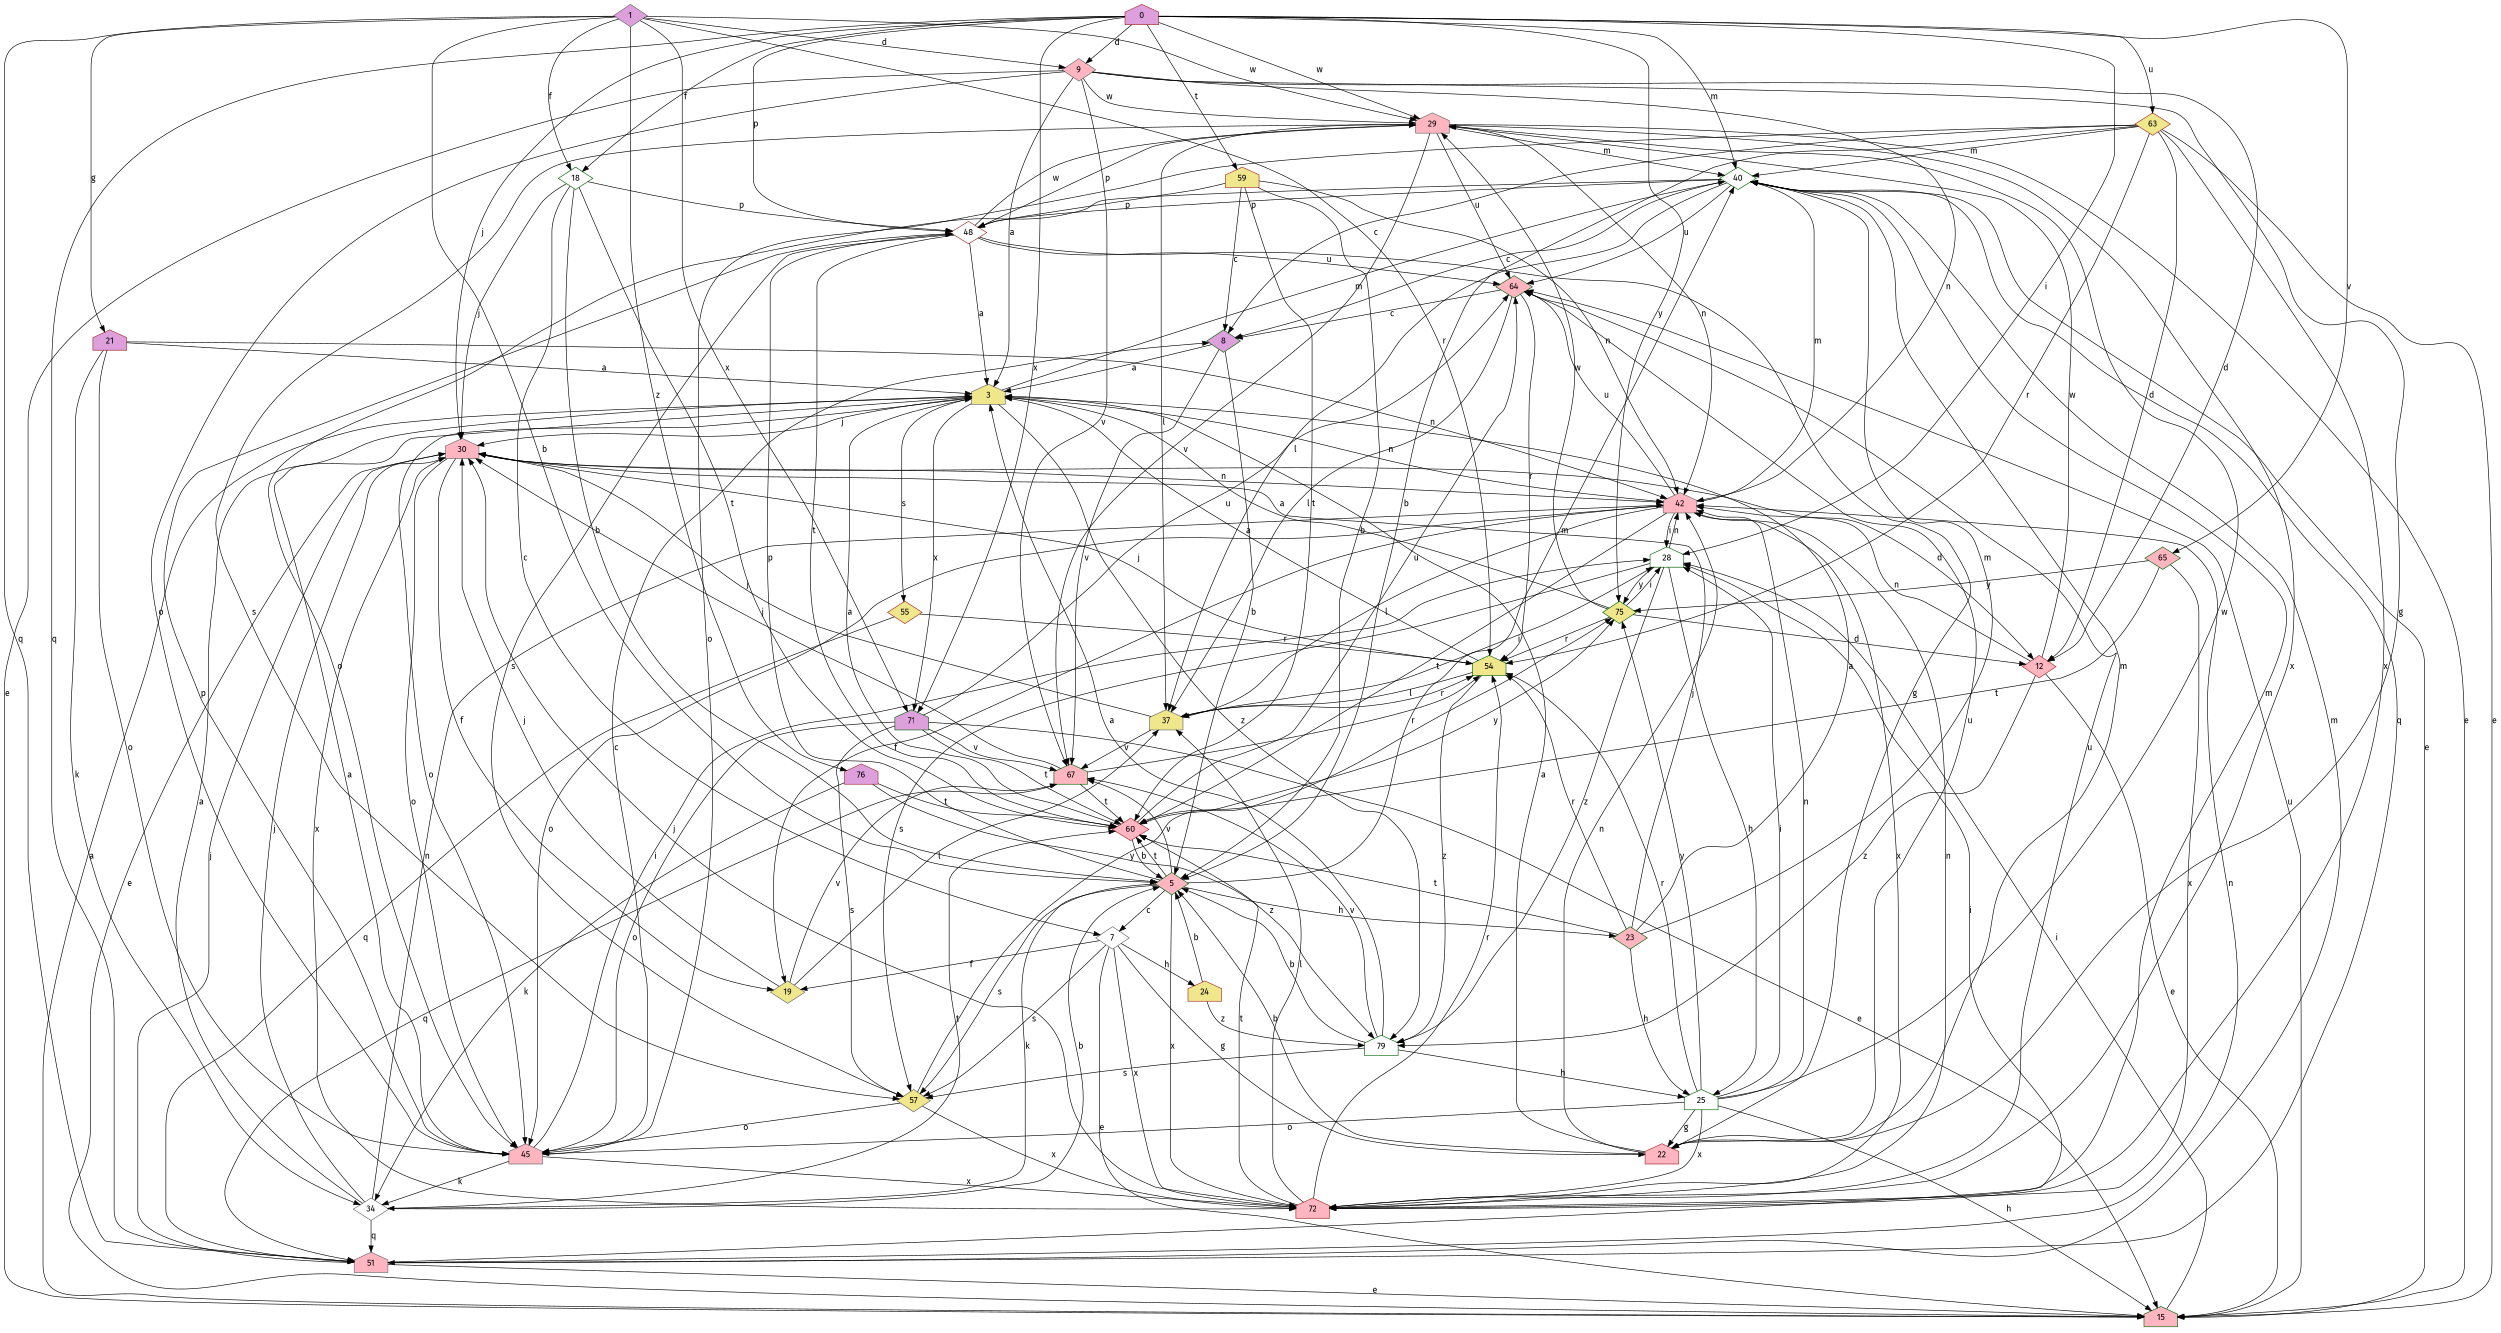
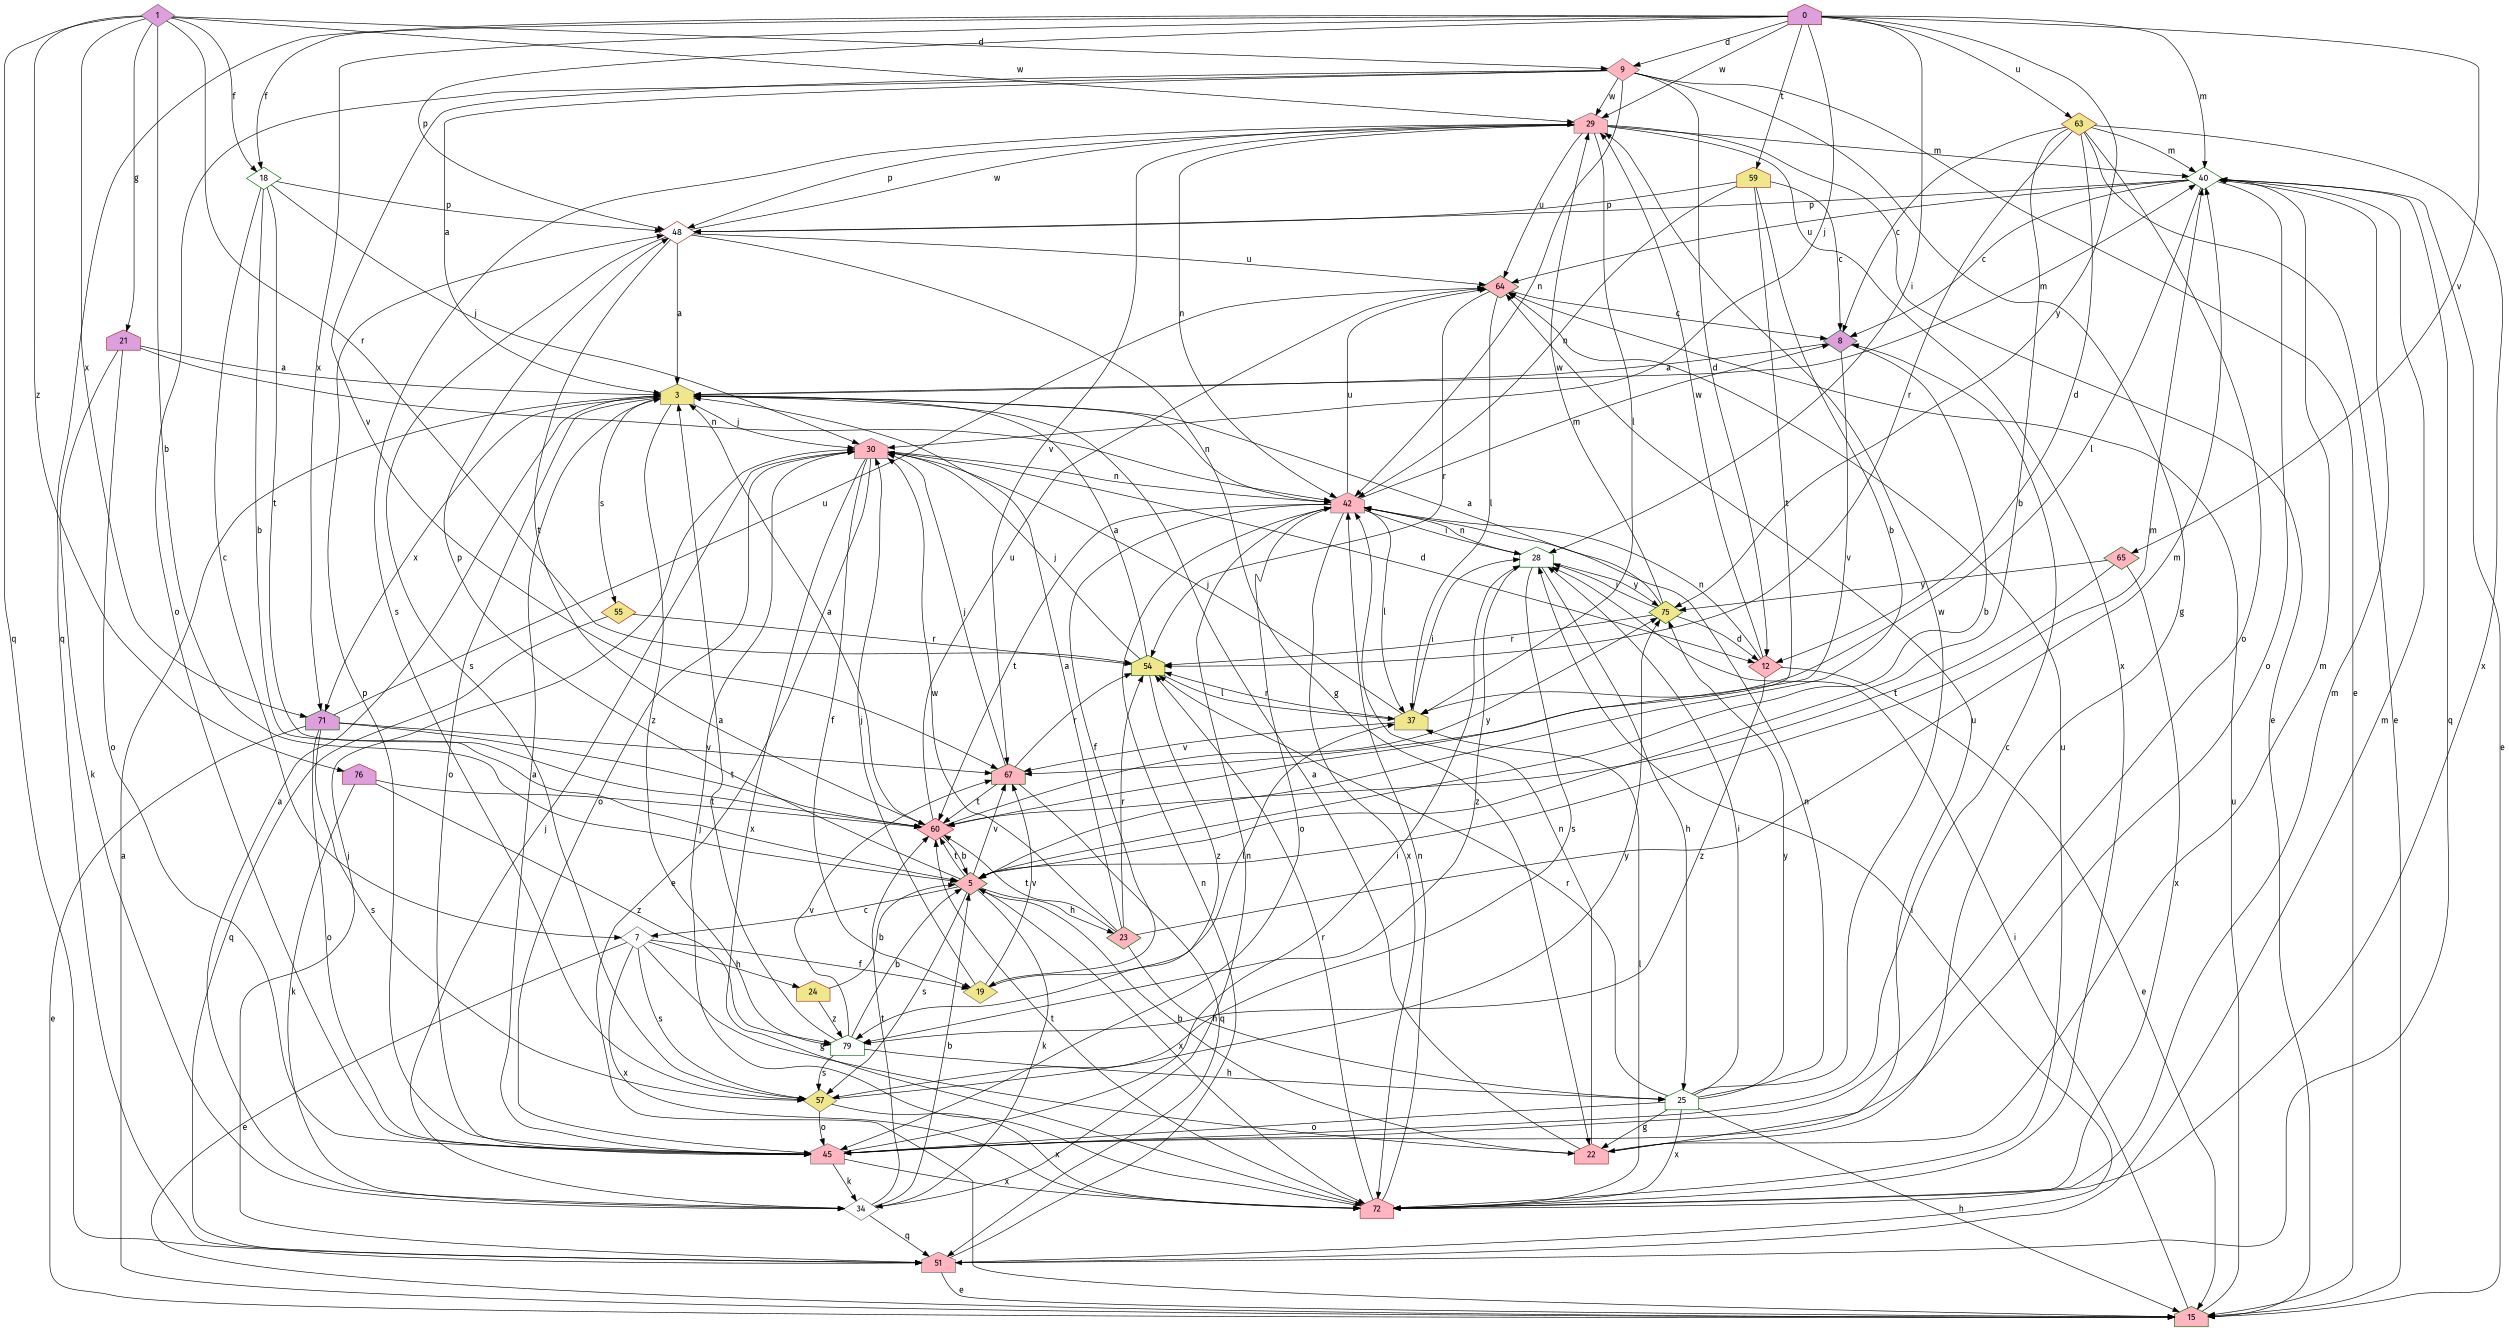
(1814, 357) -> (1588, 413)
(1693, 694) -> (935, 694)
